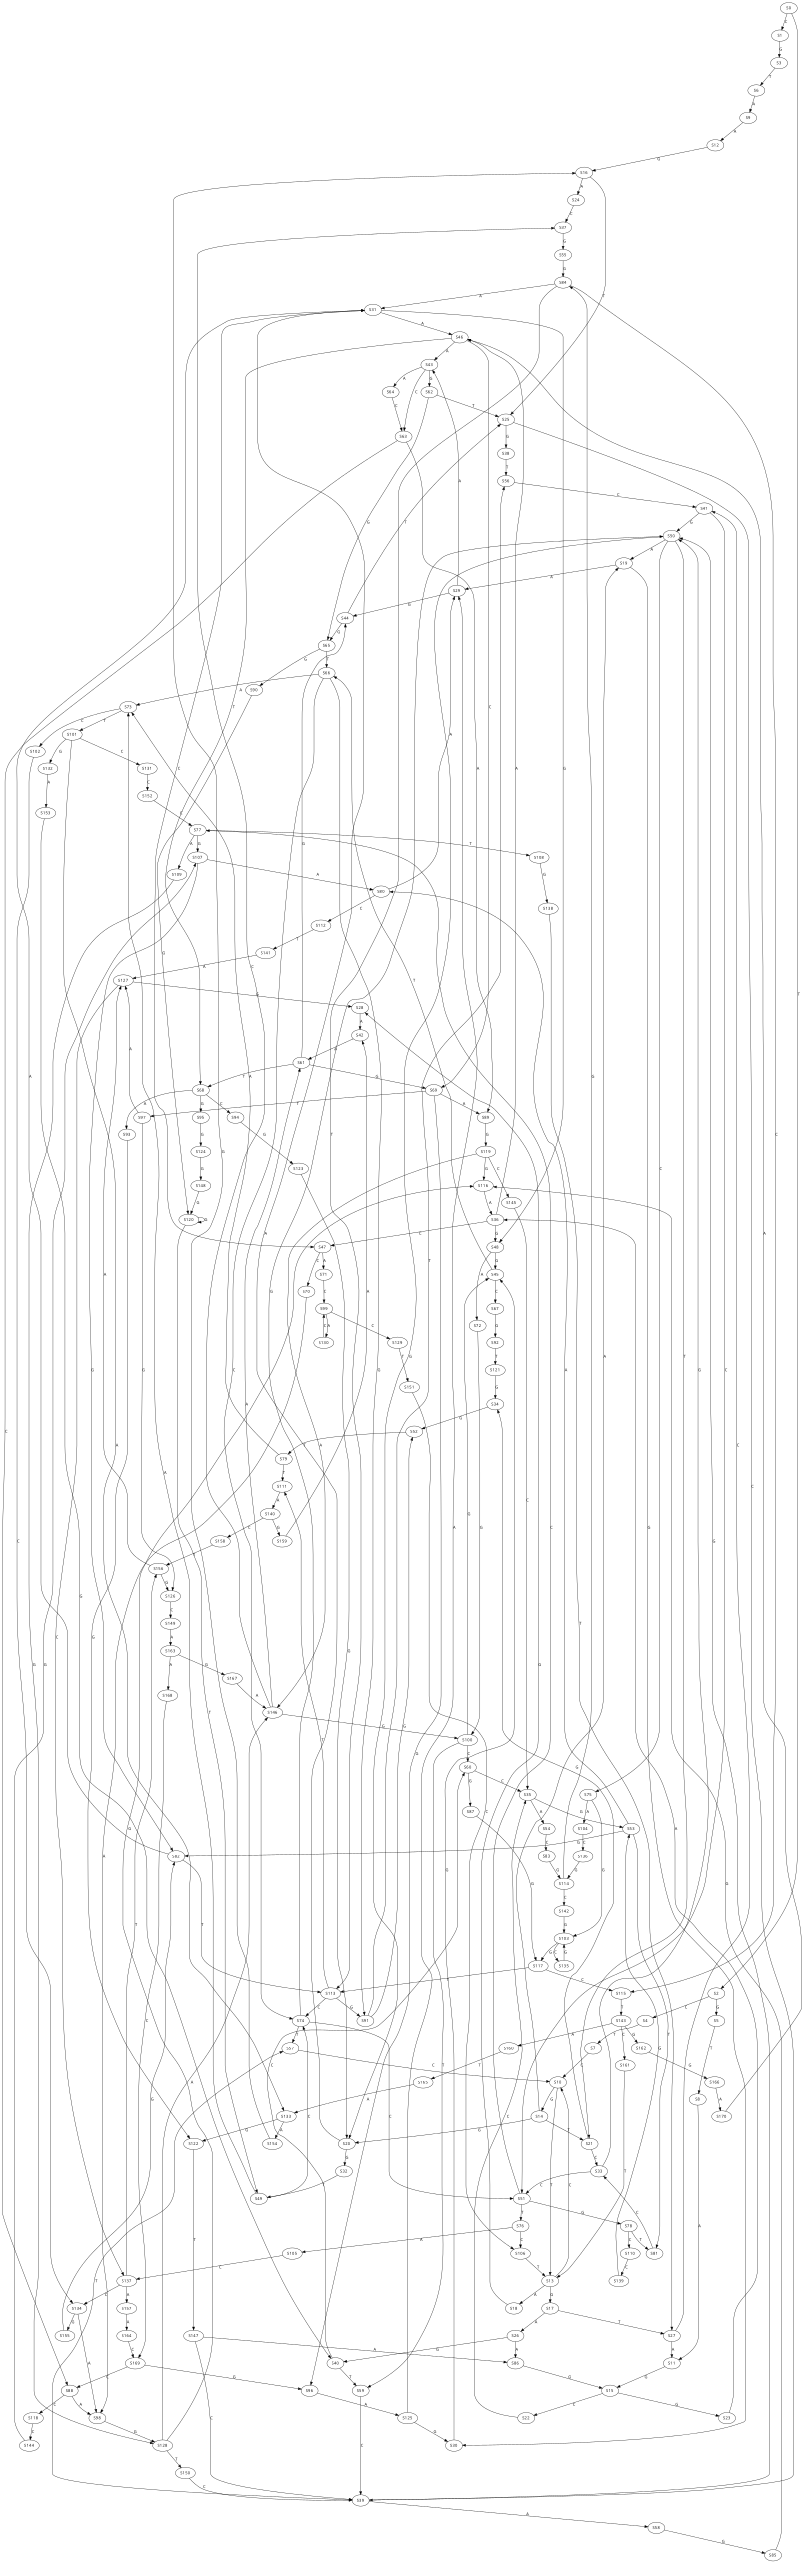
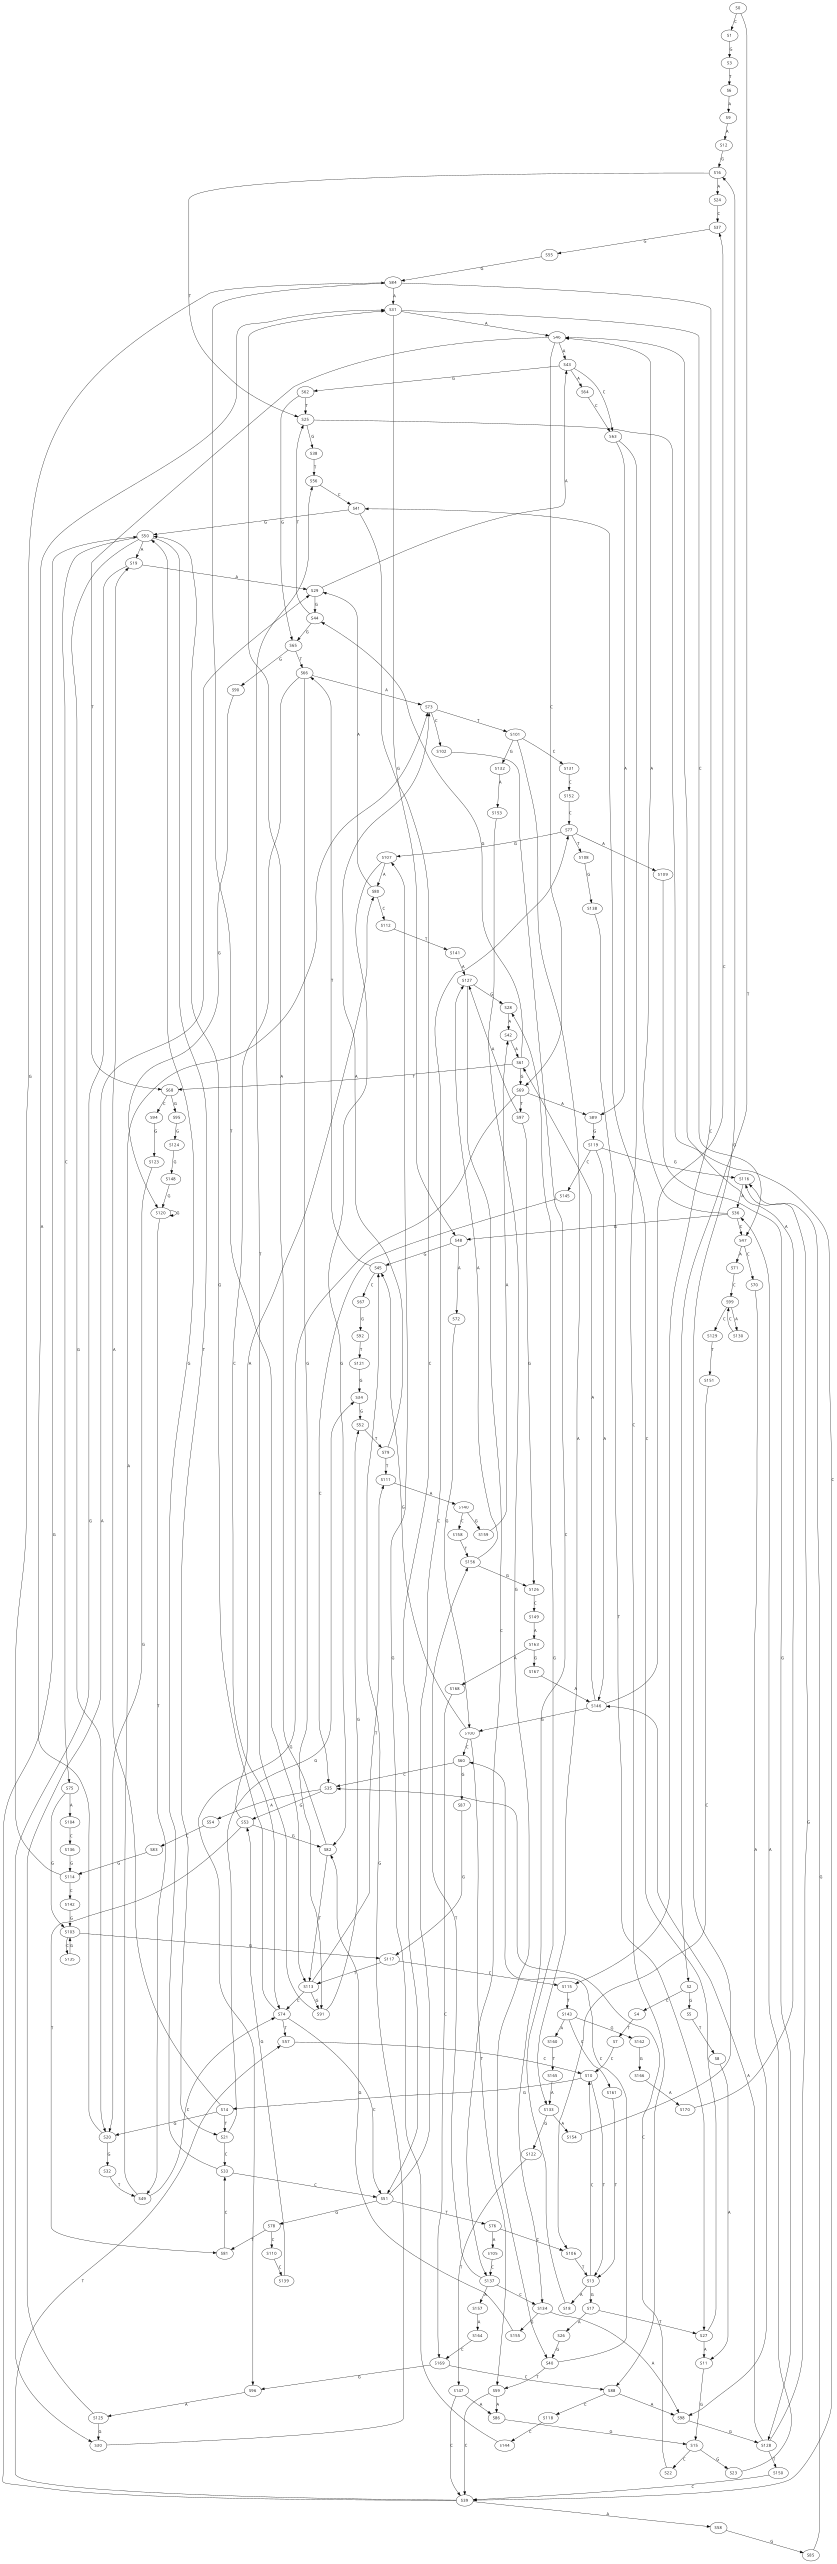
(127, 1135) -> none
(515, 2348) -> (497, 2403)
